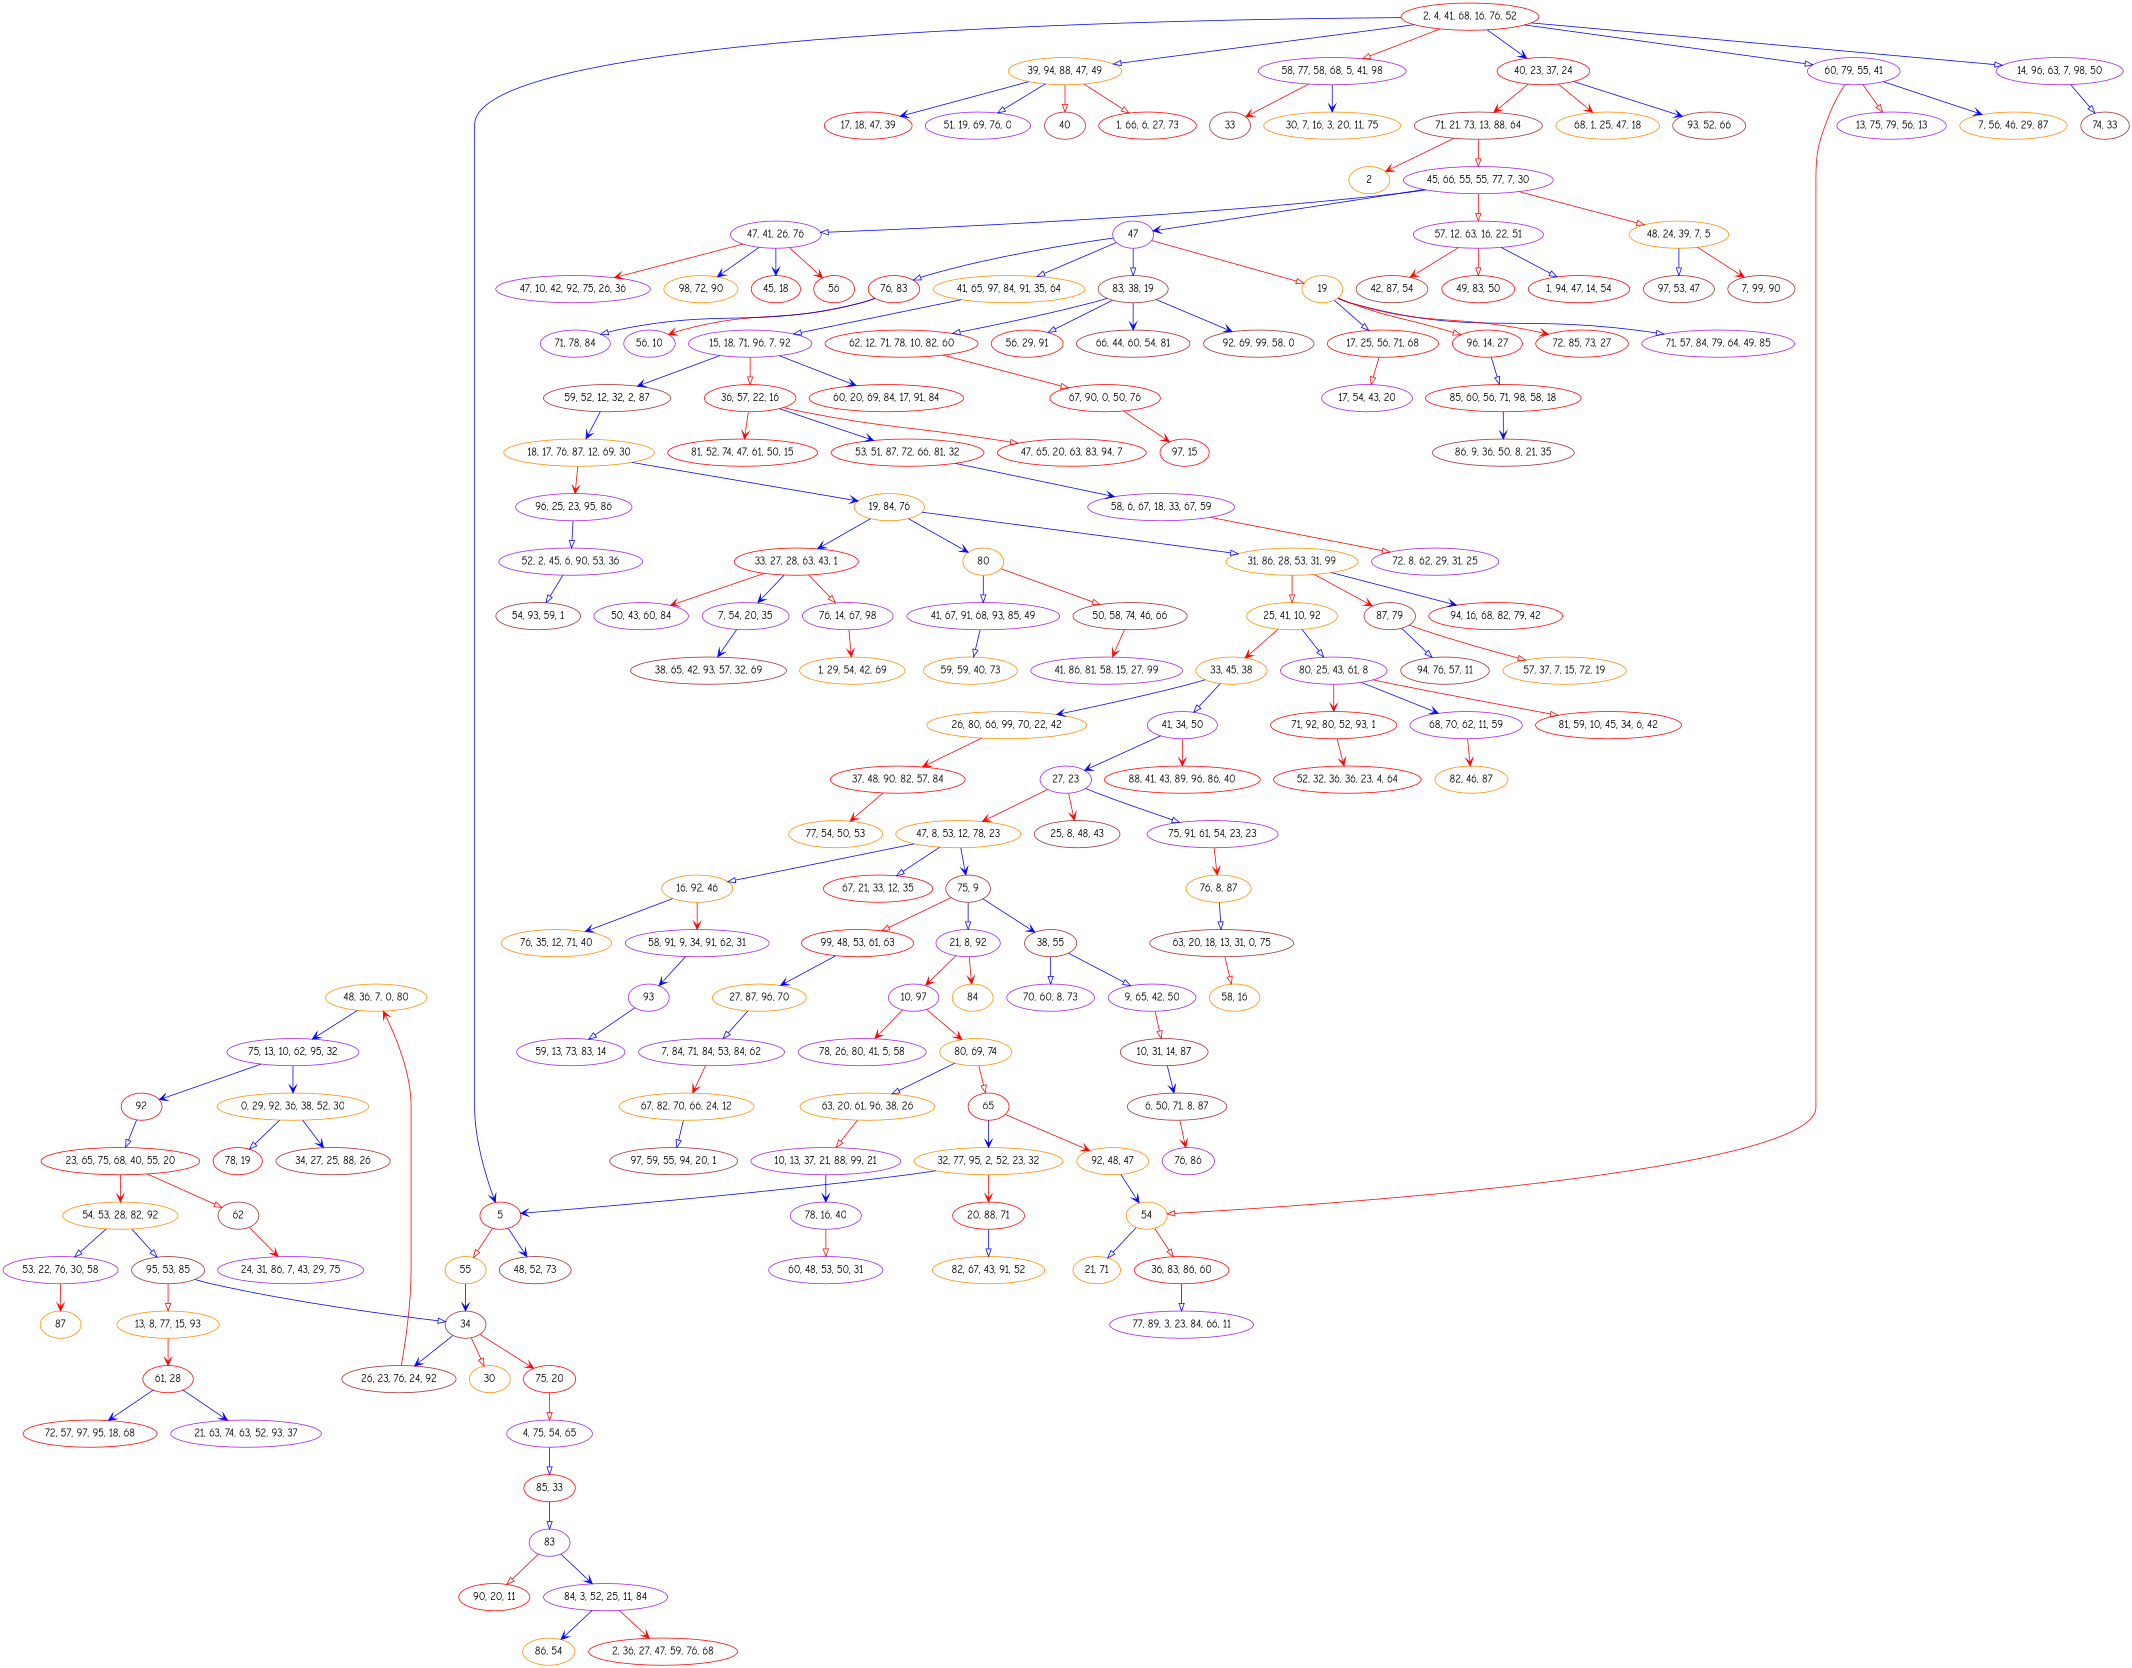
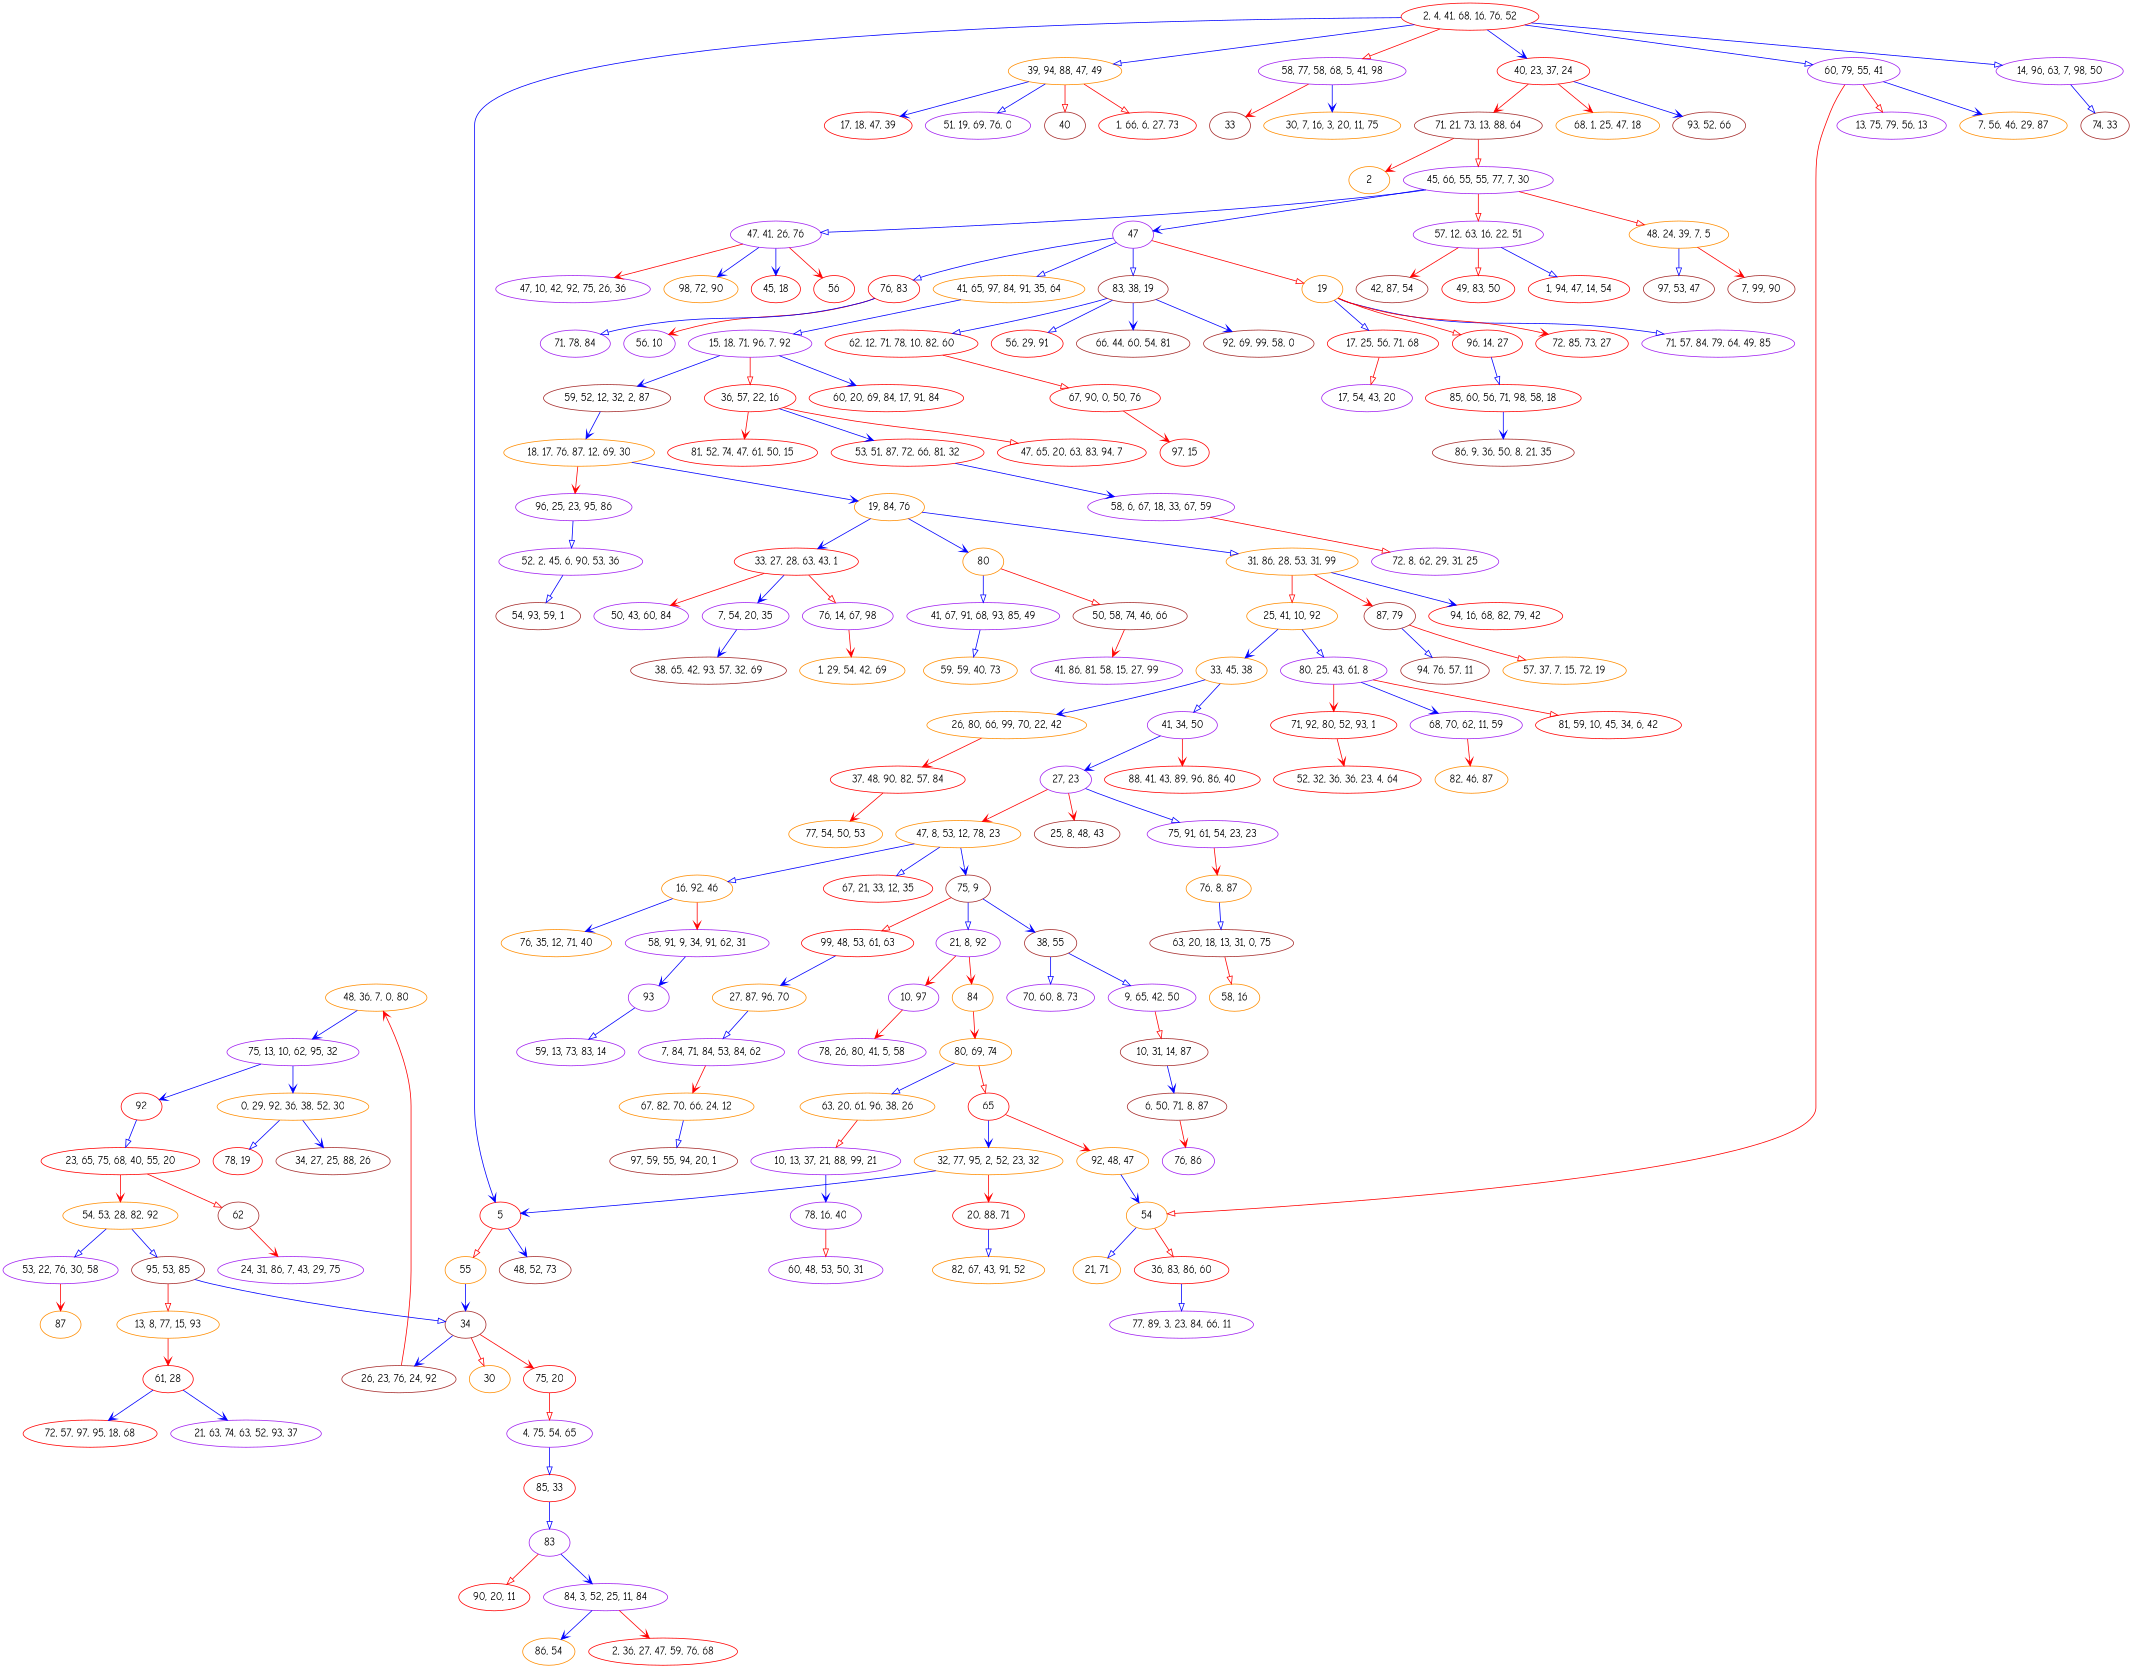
(1265, 641) -> (1265, 641)
(941, 1022) -> (974, 1021)
